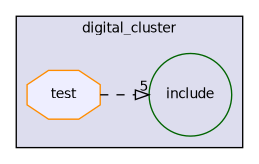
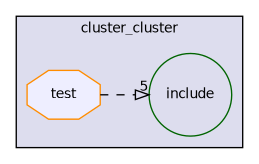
(129, 29) -> (129, 29)
